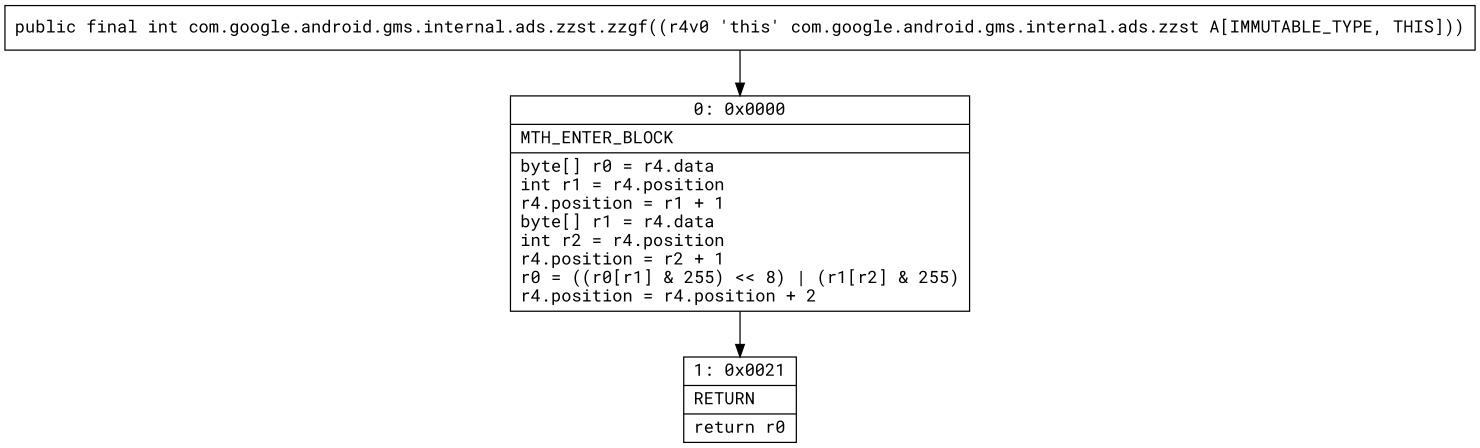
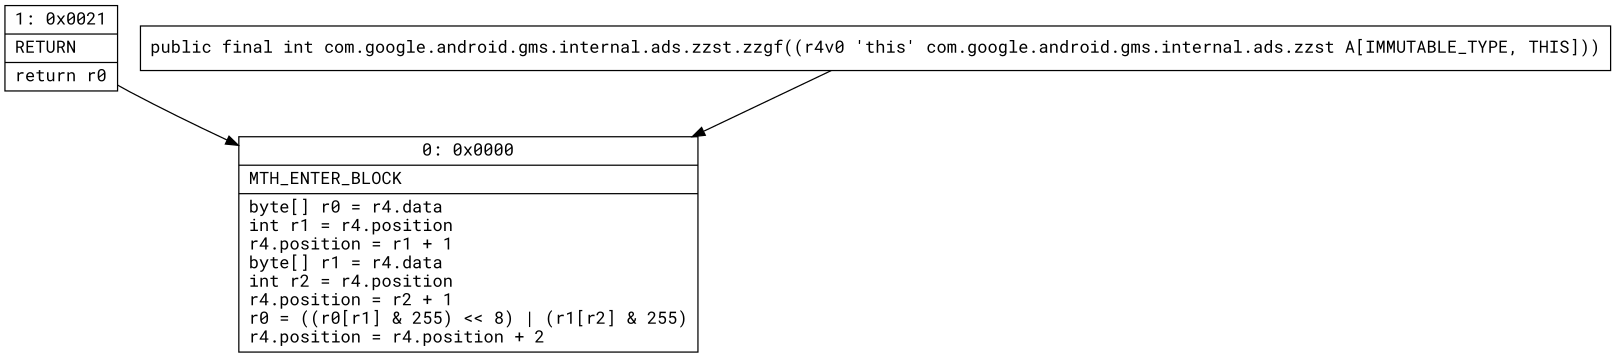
(740, 328) -> (172, 113)
